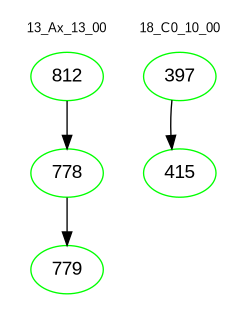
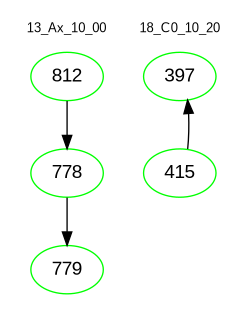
(67, 29) -> (67, 29)
(180, 29) -> (180, 29)
(171, 118) -> (189, 131)
